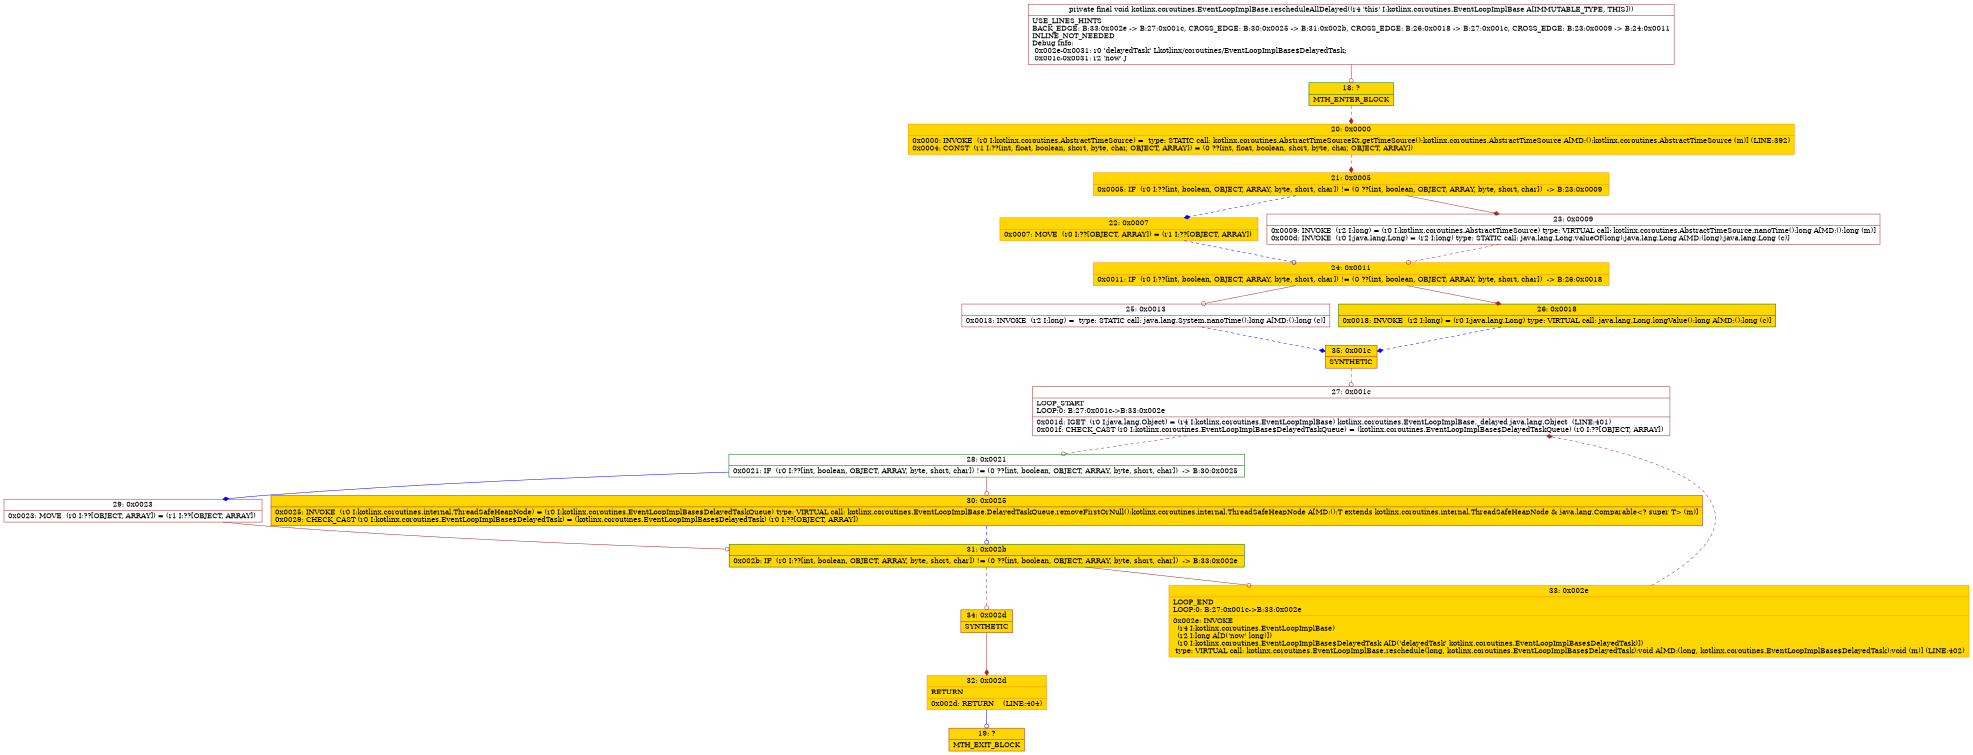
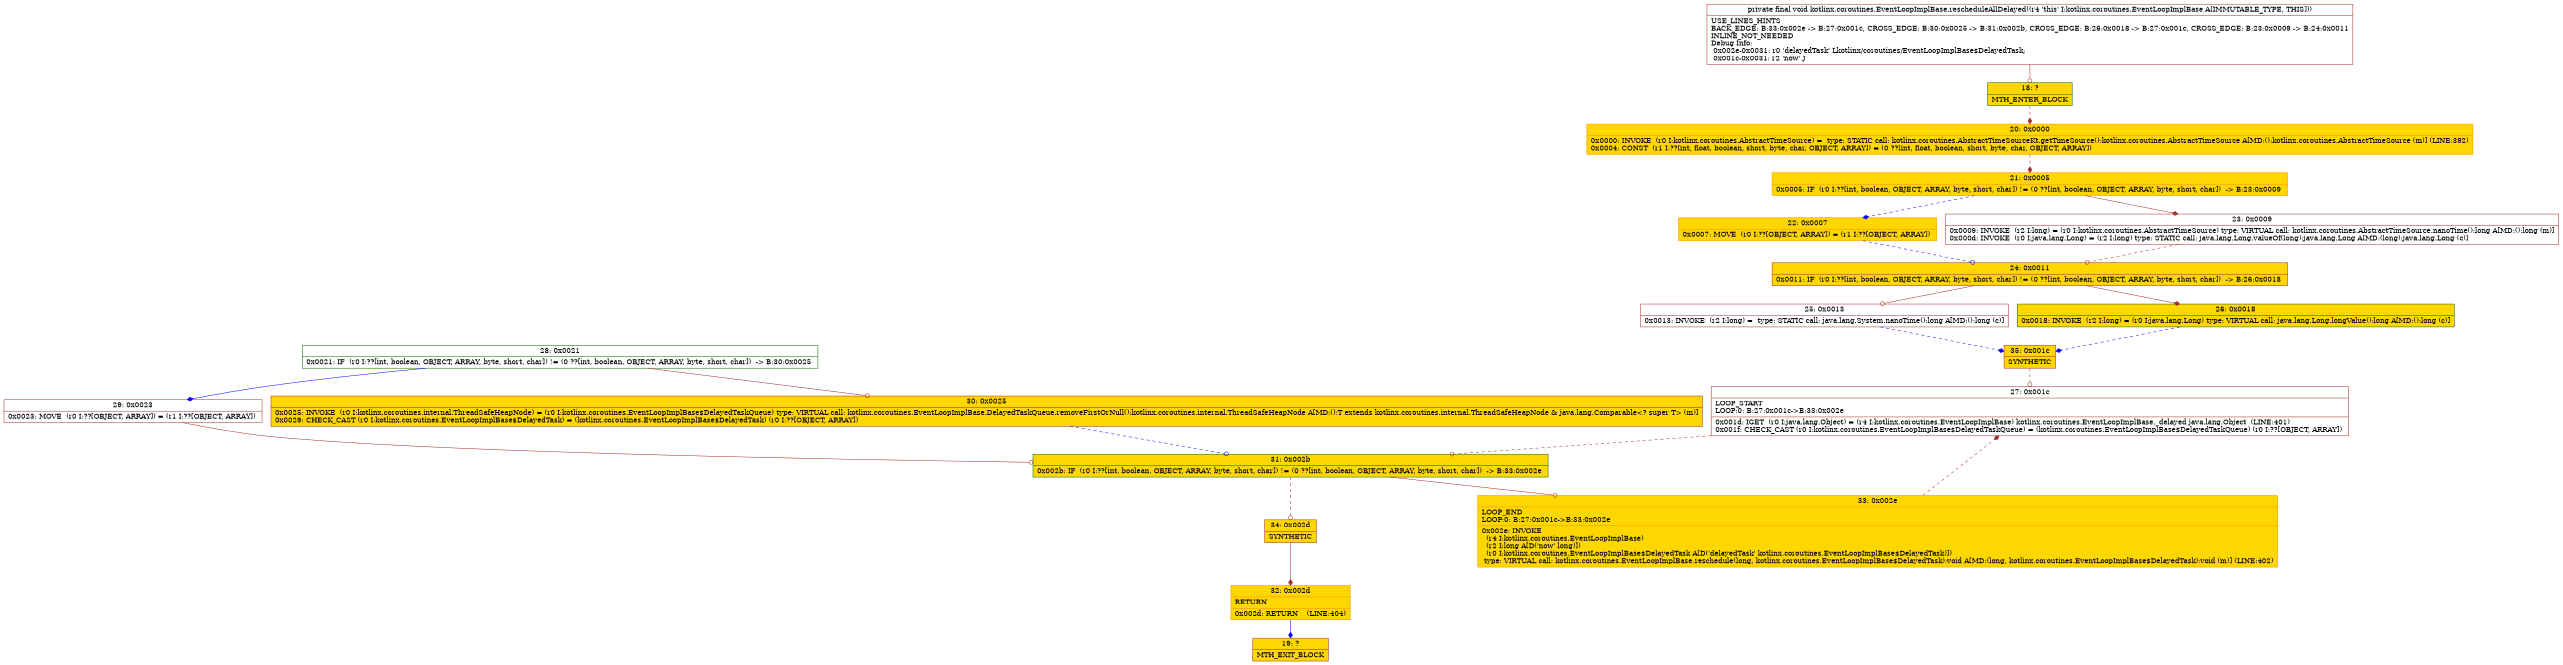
(1351, 274) -> (2030, 274)
(1126, 445) -> (1583, 445)
(987, 717) -> (1291, 626)
